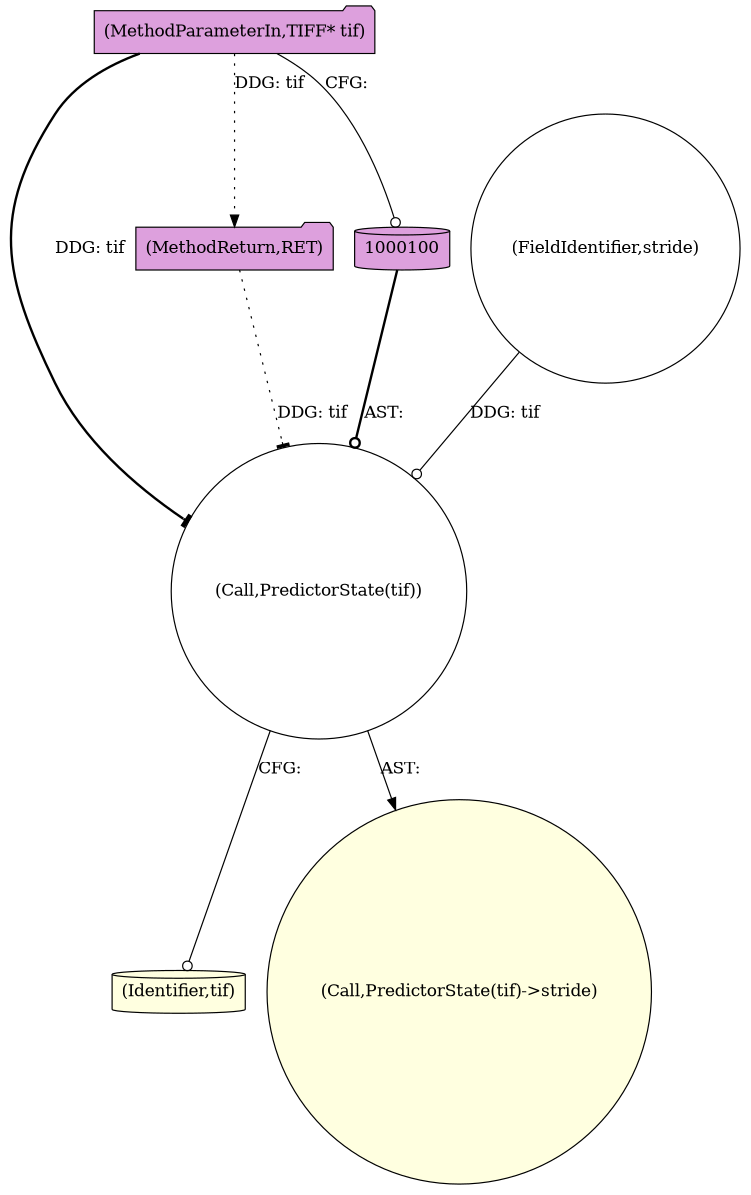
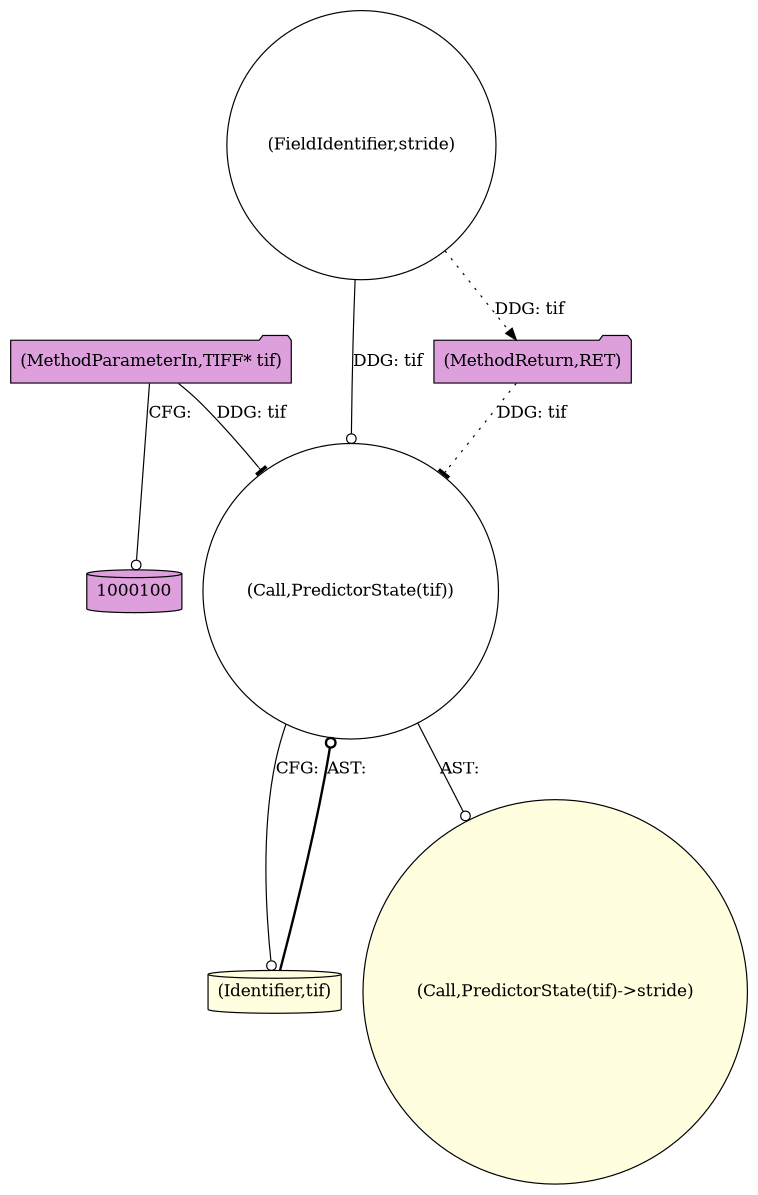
(235, 134) -> (477, 291)
(18, 289) -> (220, 424)
(377, 354) -> (307, 859)
(380, 765) -> (440, 767)
